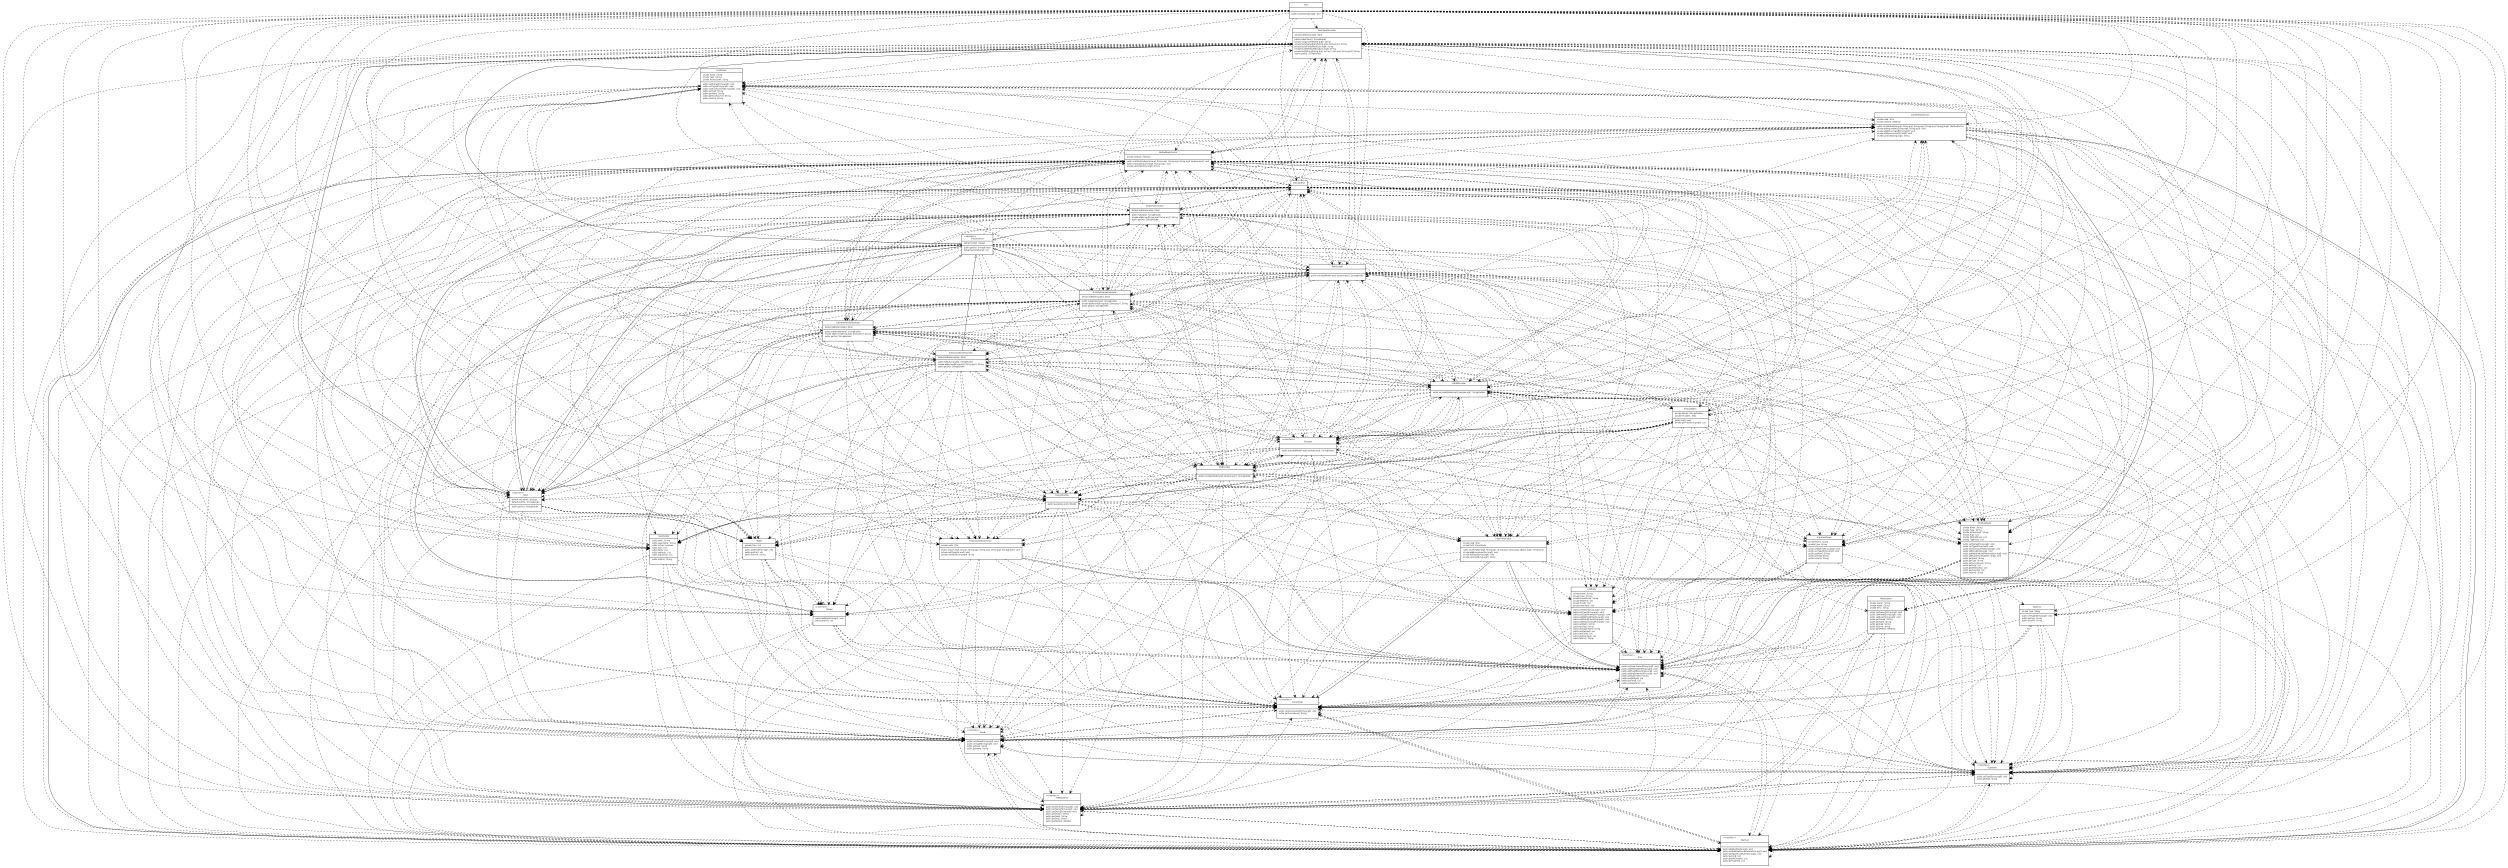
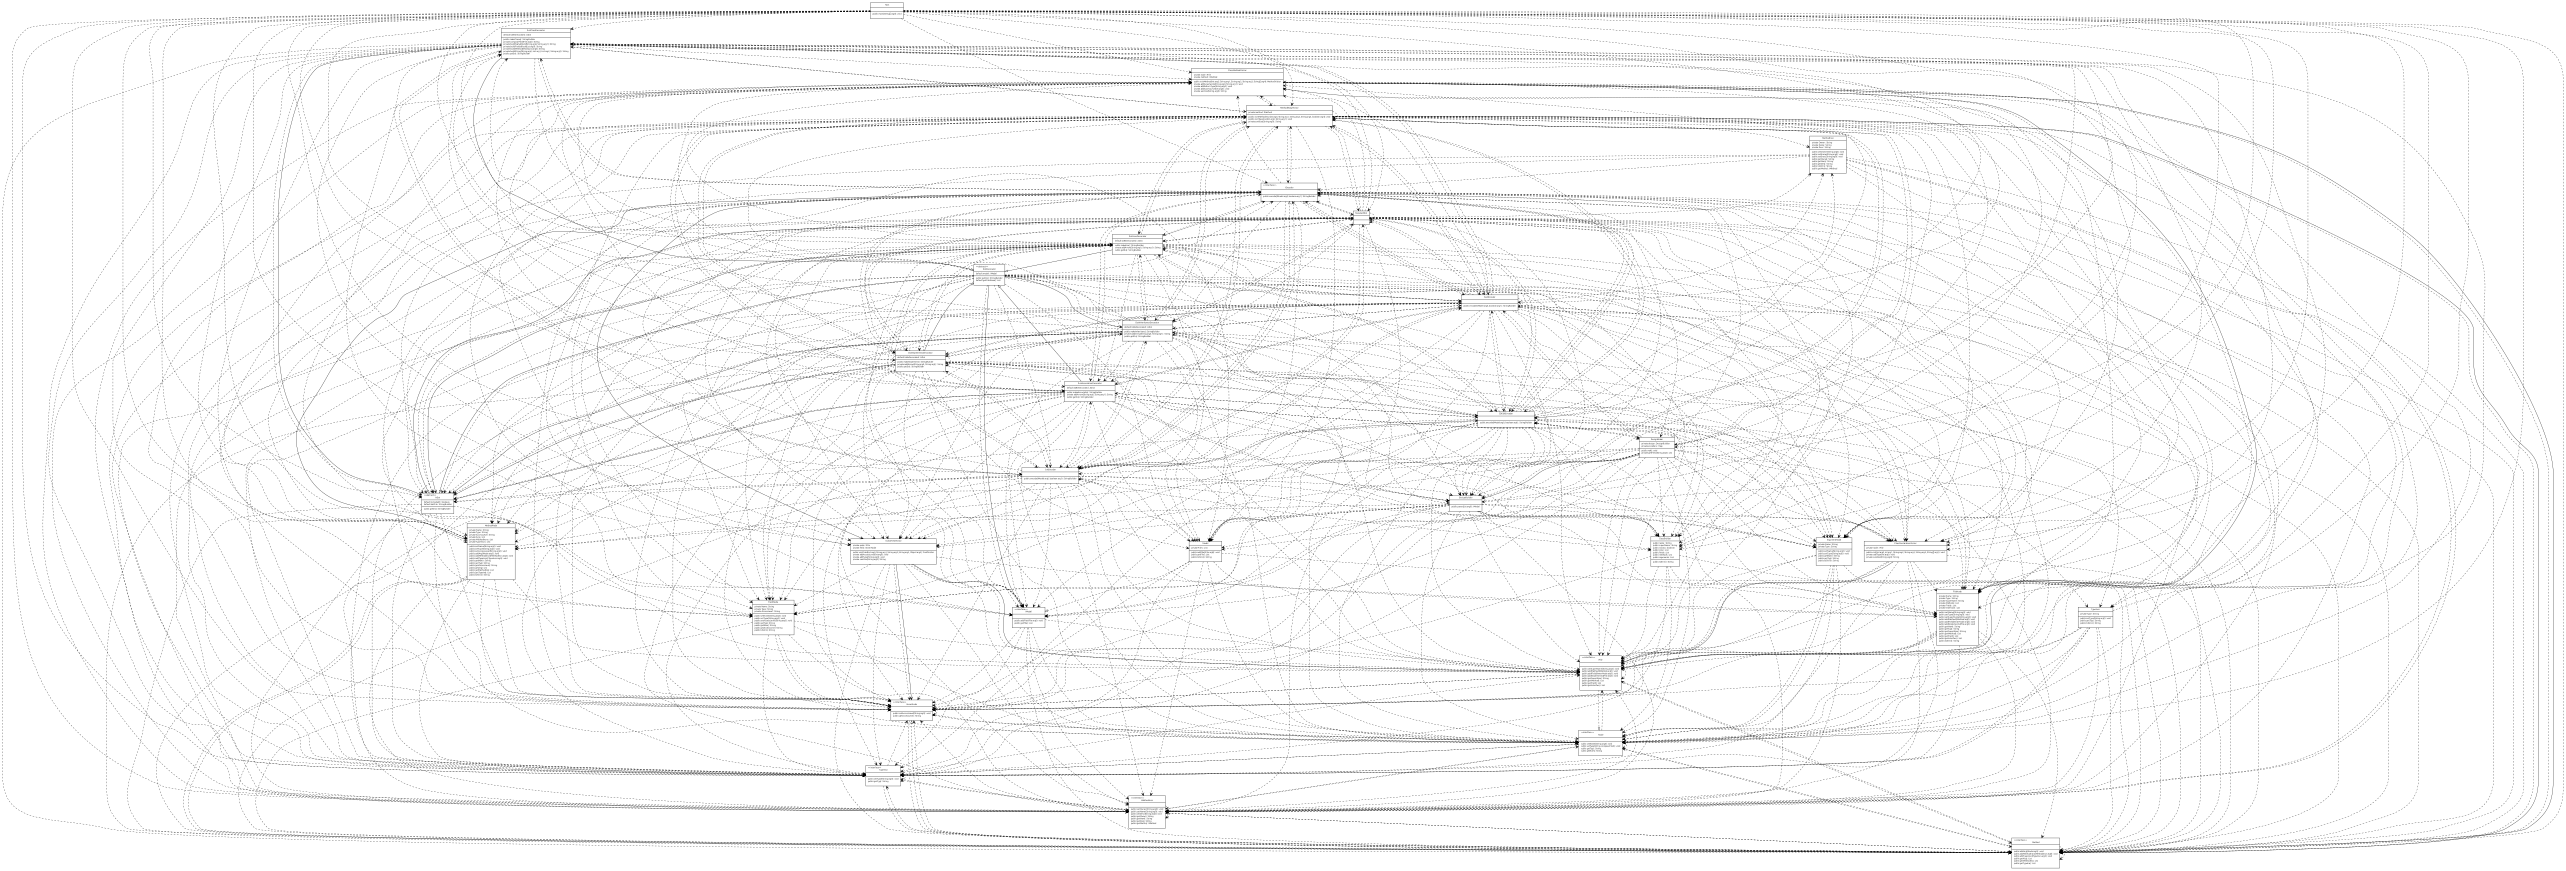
(1307, 106) -> (441, 190)
(1206, 370) -> (1565, 173)
(1412, 483) -> (726, 210)
(1649, 487) -> (625, 213)
(982, 744) -> (1600, 746)
